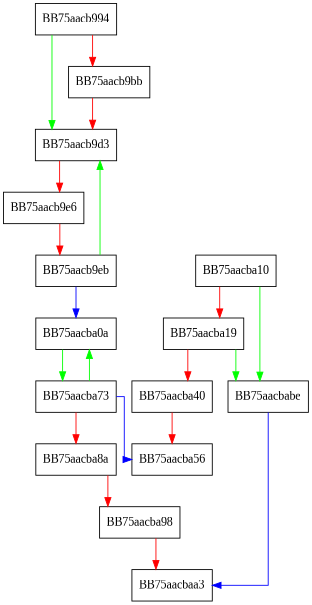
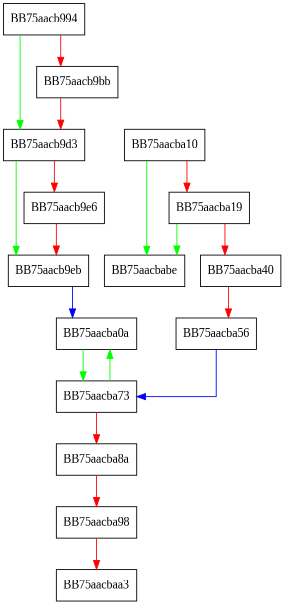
(100, 212) -> (16, 204)
(124, 424) -> (204, 397)
(268, 522) -> none
